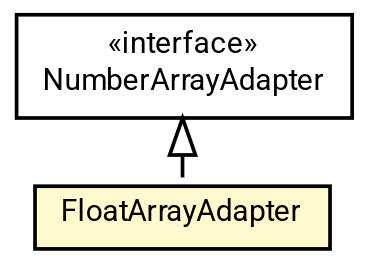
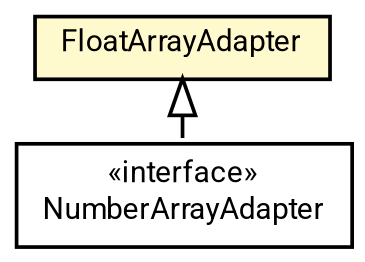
(183, 170) -> (183, 129)
